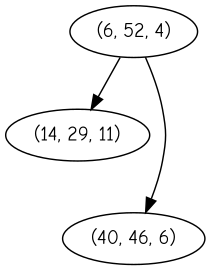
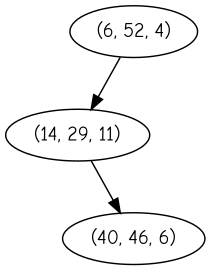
(165, 127) -> (102, 181)
